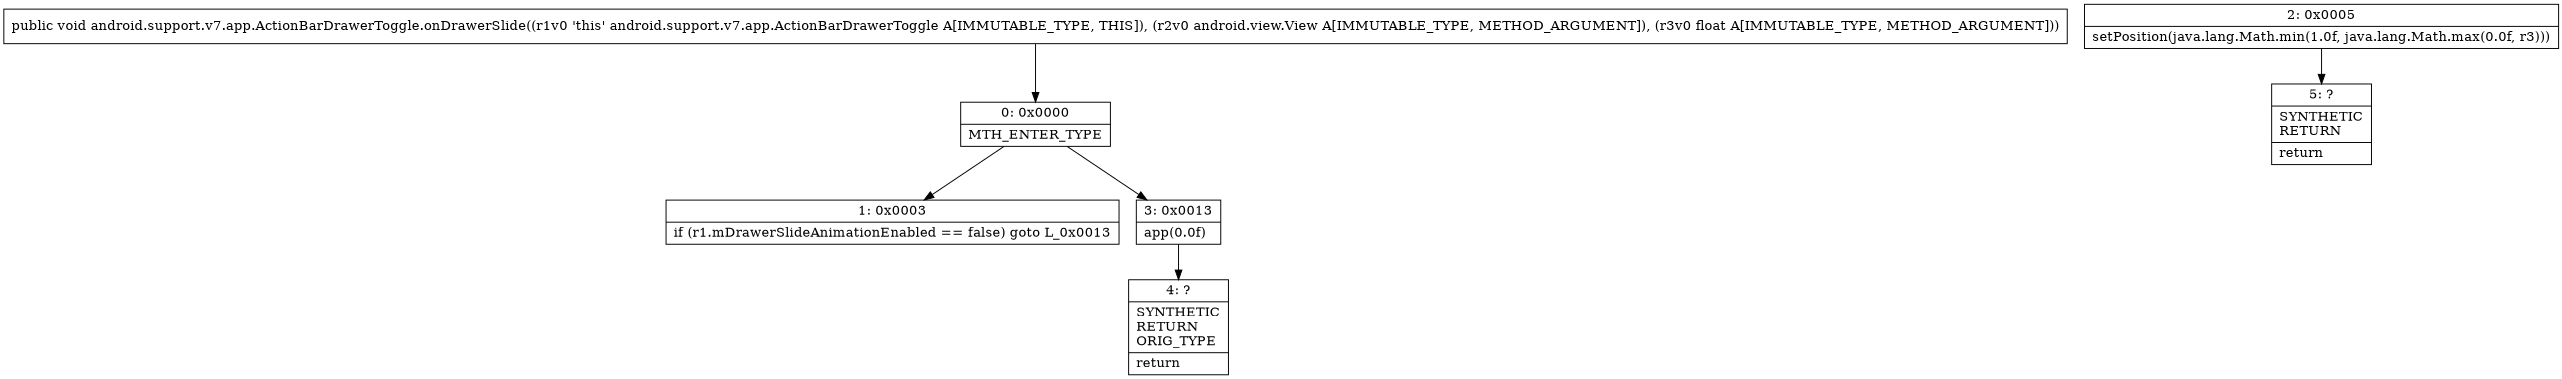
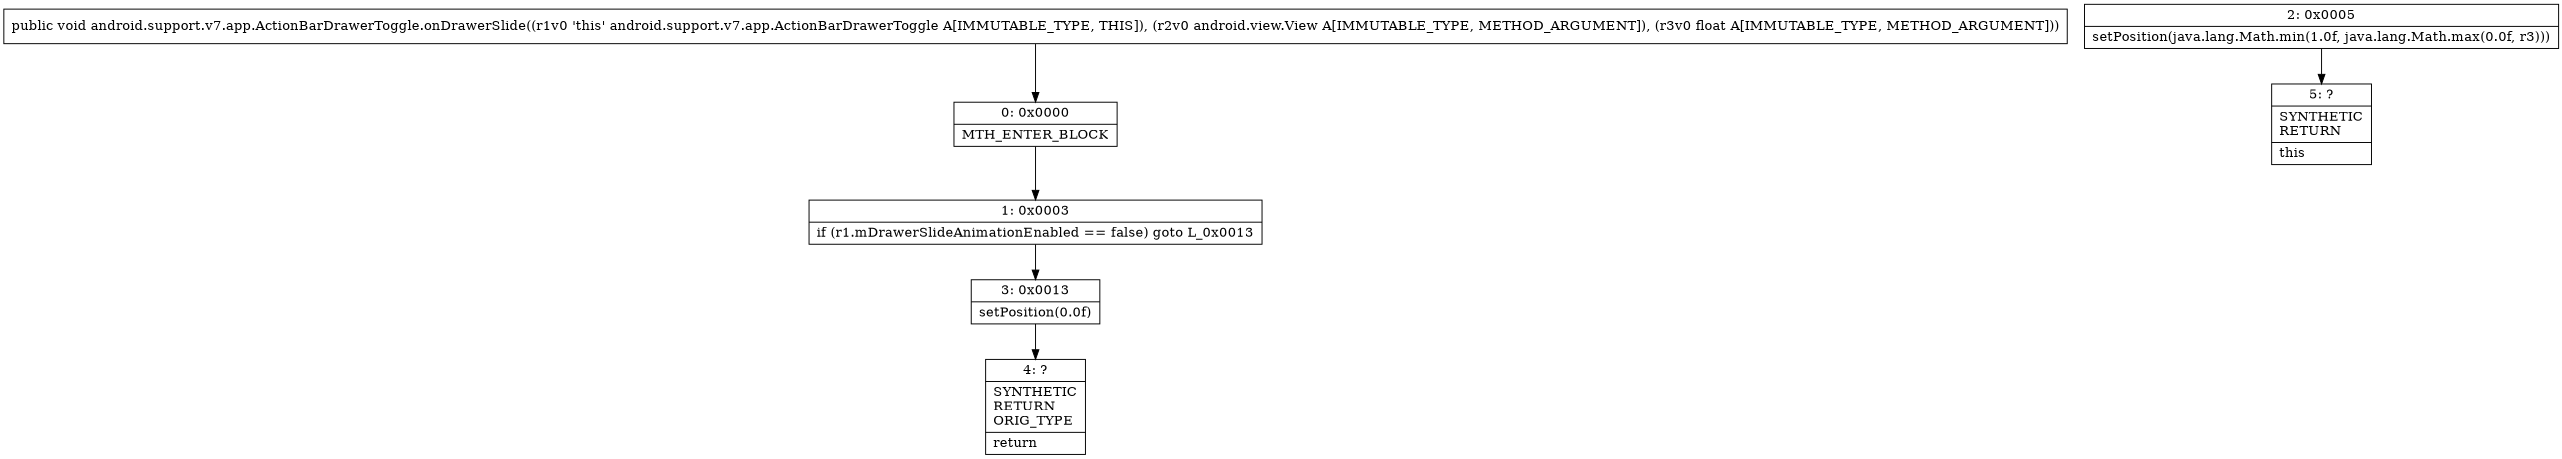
(1036, 135) -> (1036, 135)
(2301, 153) -> (2293, 153)
(1103, 171) -> (1036, 257)
(1175, 233) -> (1036, 312)
